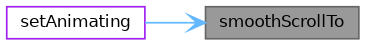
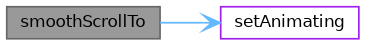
(167, 23) -> (182, 23)
